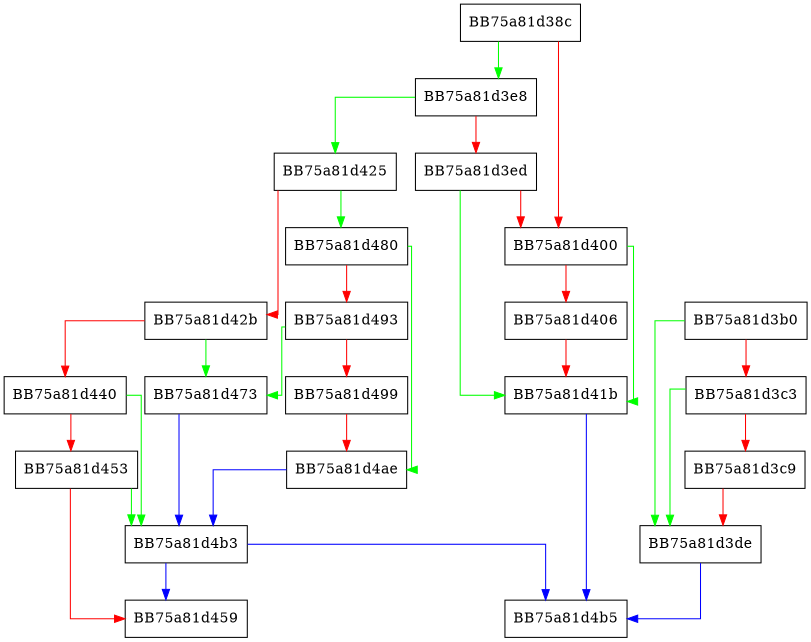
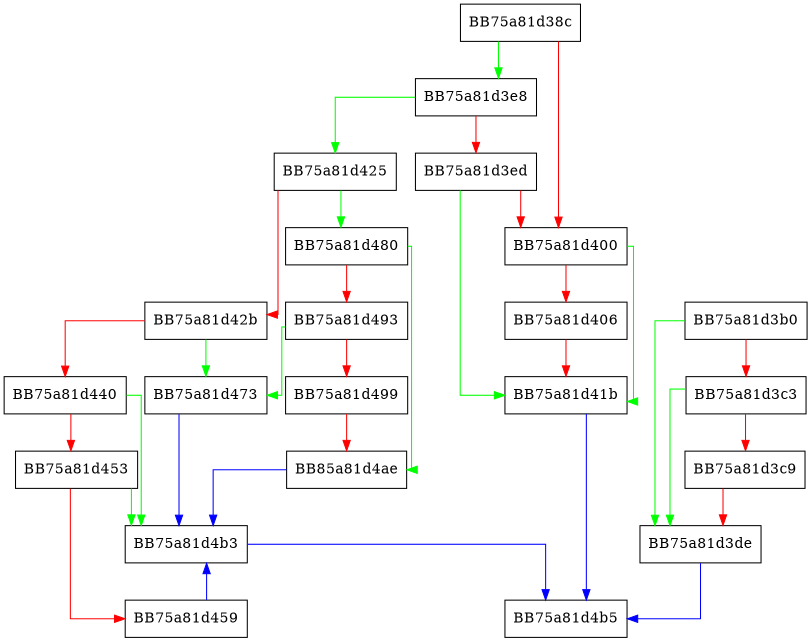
(347, 470) -> (347, 470)
(166, 576) -> (207, 587)
